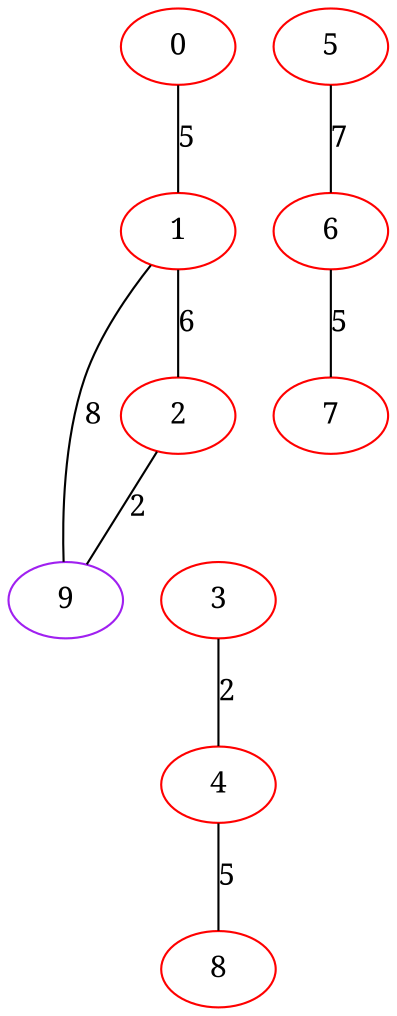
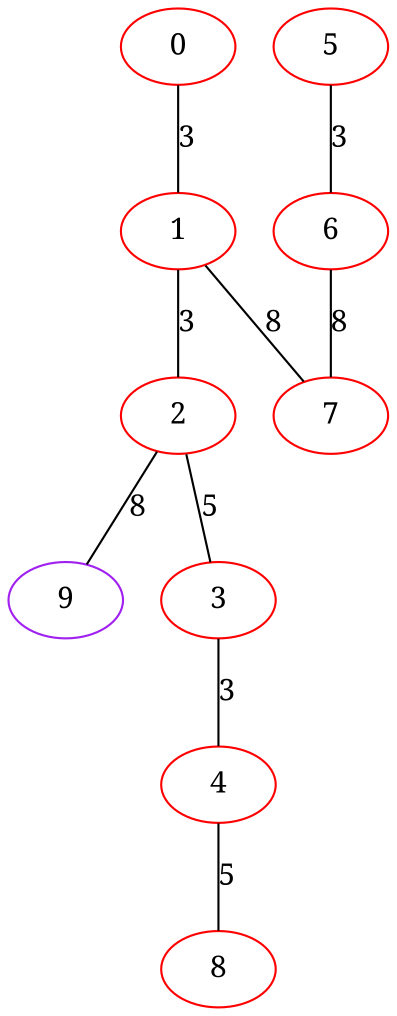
(187, 139) -> (187, 139)
(339, 139) -> (339, 139)
(187, 323) -> (187, 323)
(339, 323) -> (339, 323)
(77, 404) -> (255, 324)
(138, 508) -> (138, 508)
none -> (198, 508)
(227, 692) -> (227, 692)
